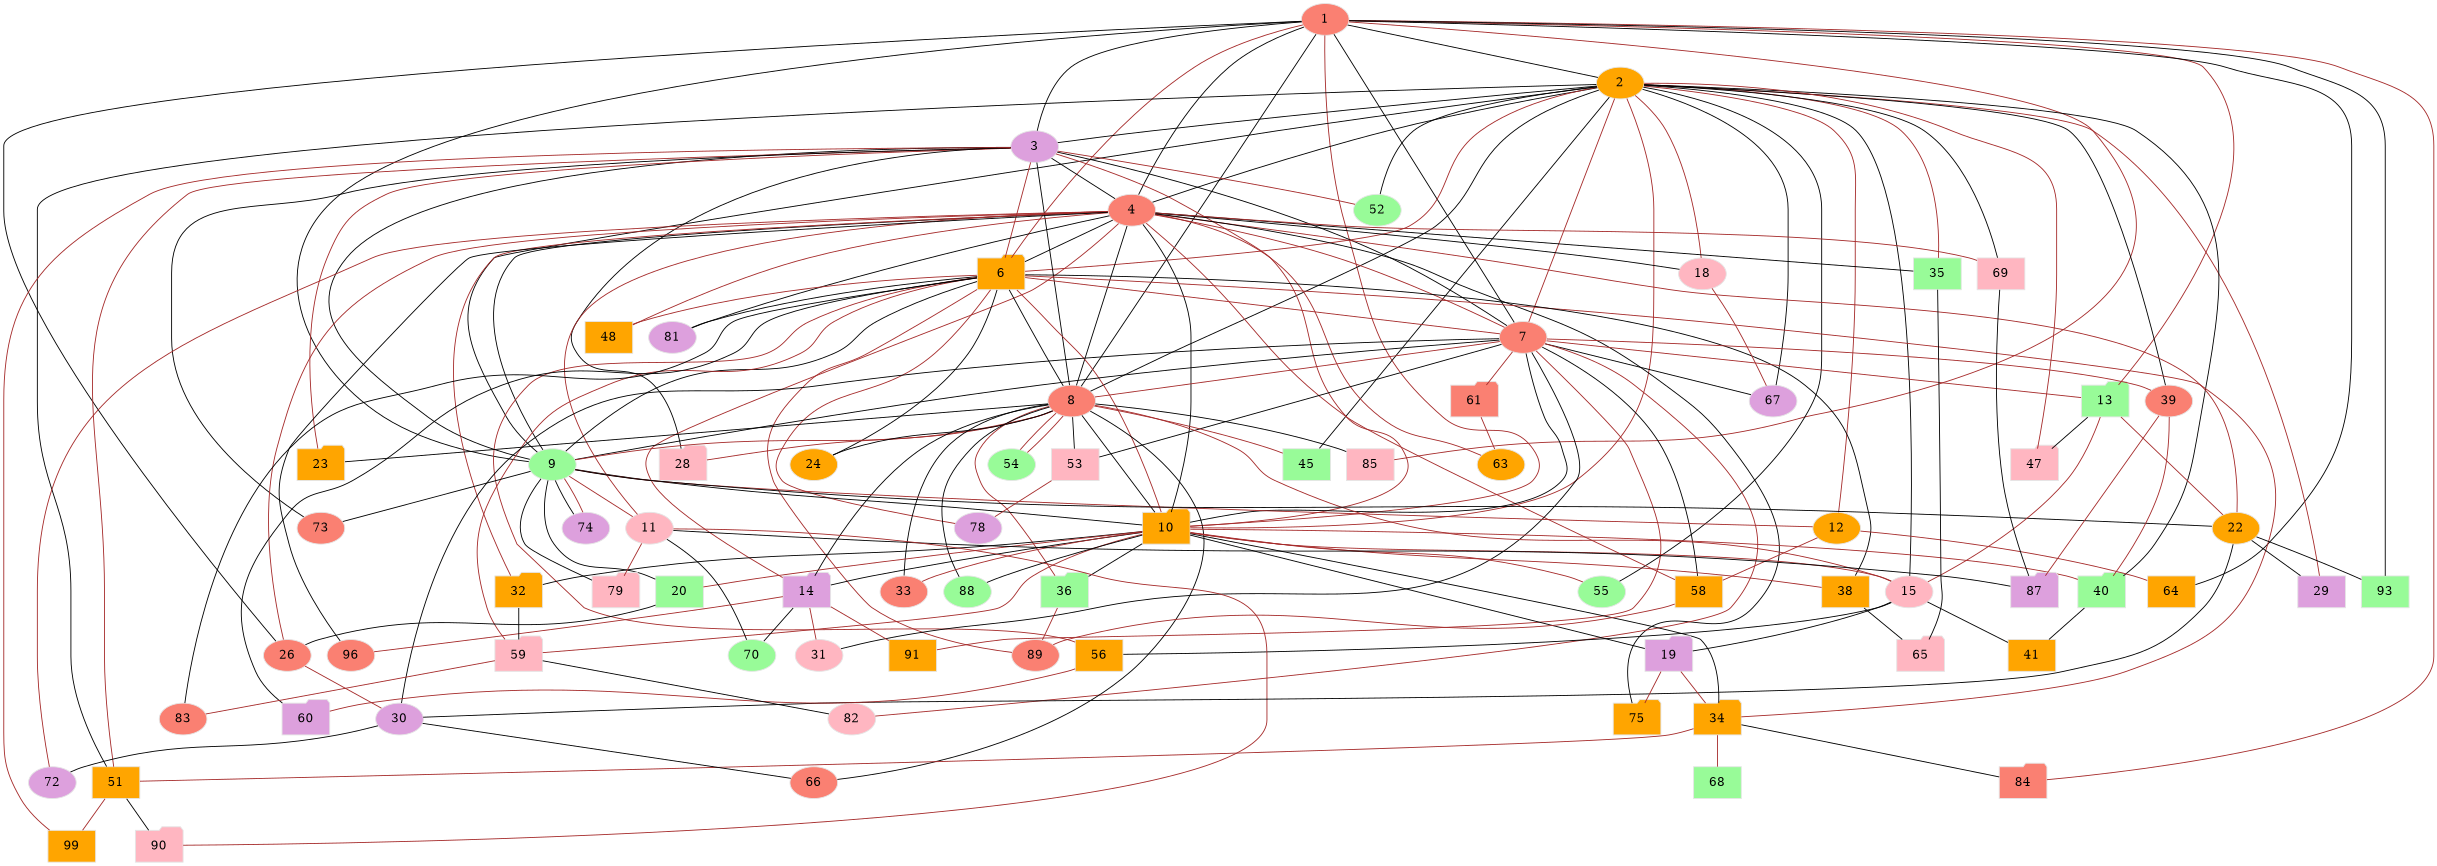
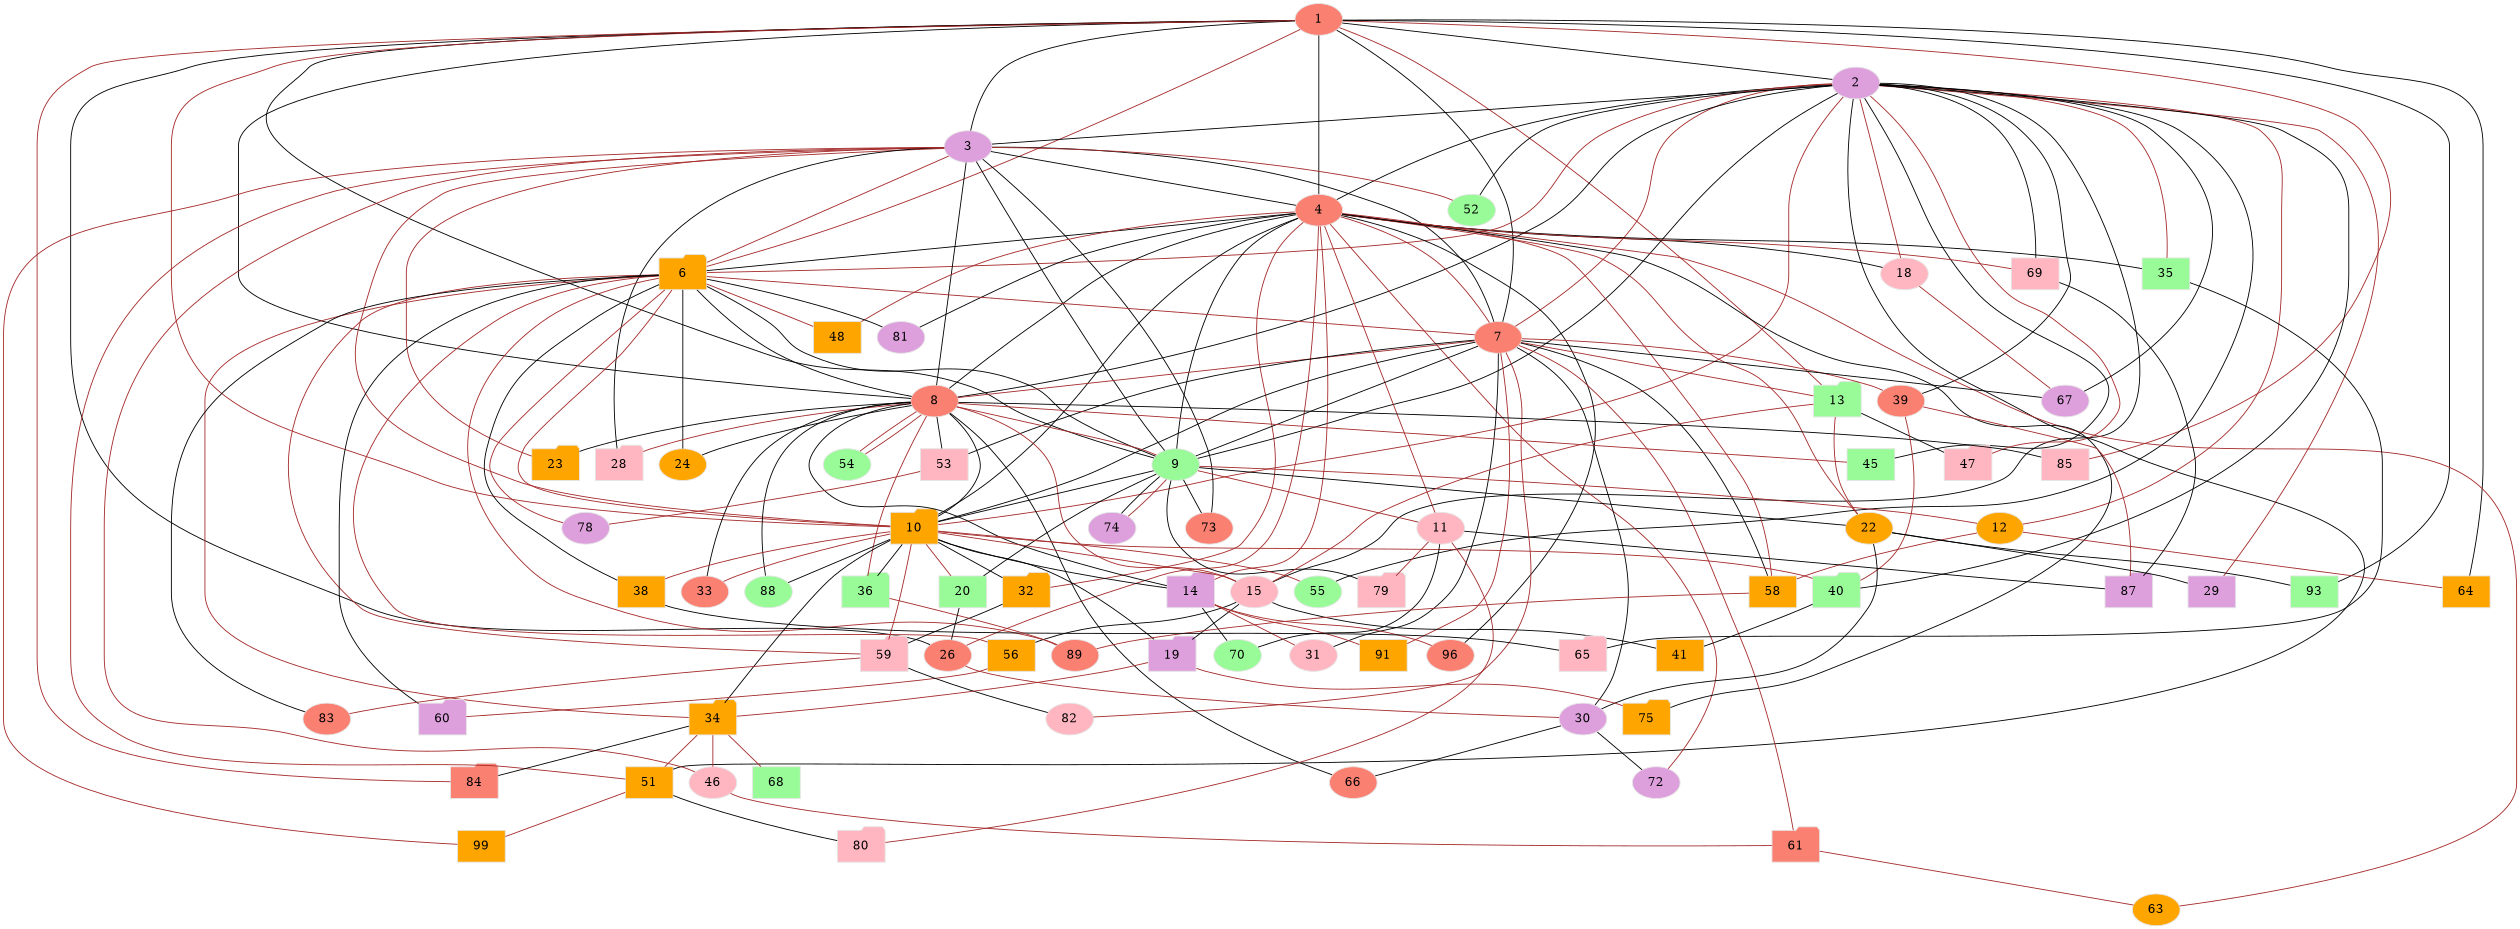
(1620, 83) -> (1856, 83)
none -> (713, 783)
(159, 846) -> (861, 846)
